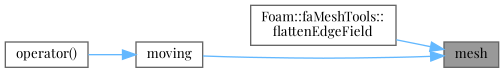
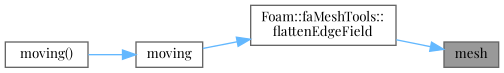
(47, 55) -> (47, 55)
(317, 58) -> (220, 45)
